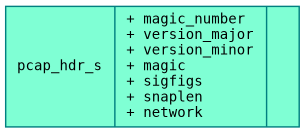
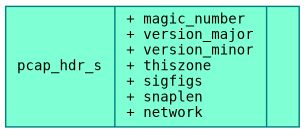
(157, 66) -> (169, 66)
